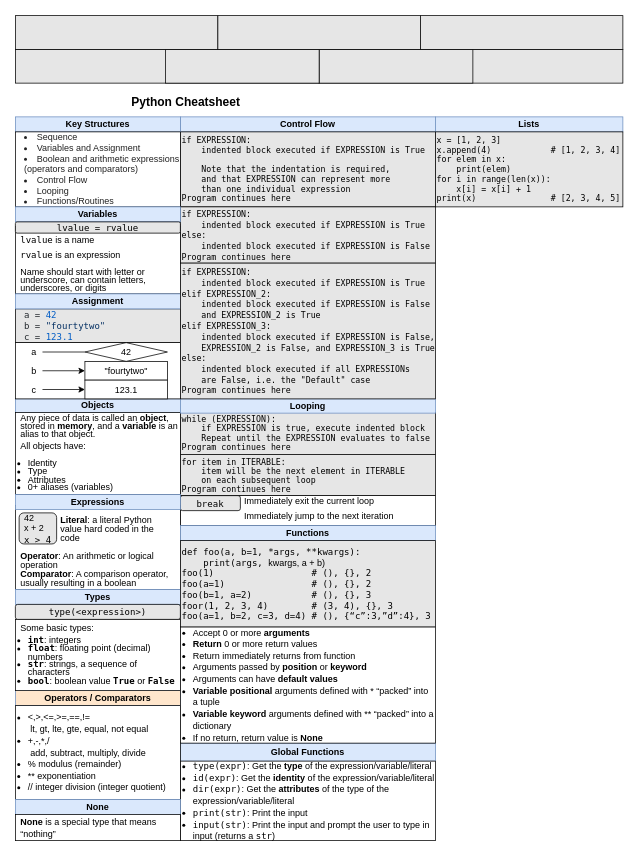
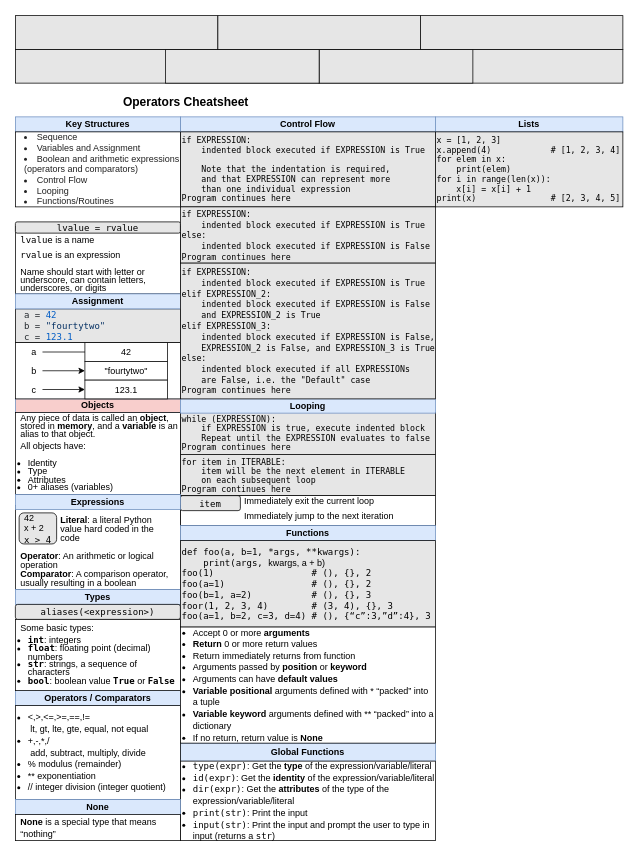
(186, 102) -> (186, 102)
(98, 214) -> none
(126, 352) -> (126, 352)
(98, 405) -> (98, 405)
(210, 503) -> (210, 503)
(98, 612) -> (98, 612)
(98, 698) -> (98, 698)
